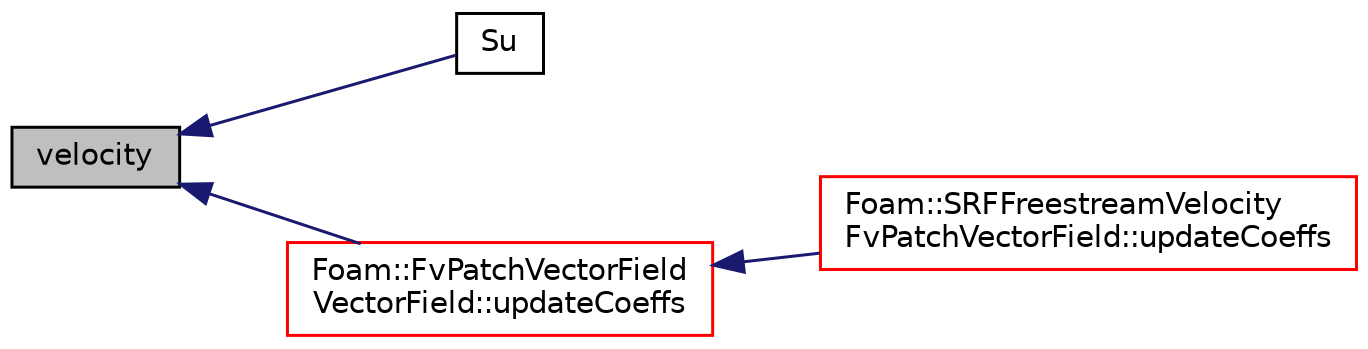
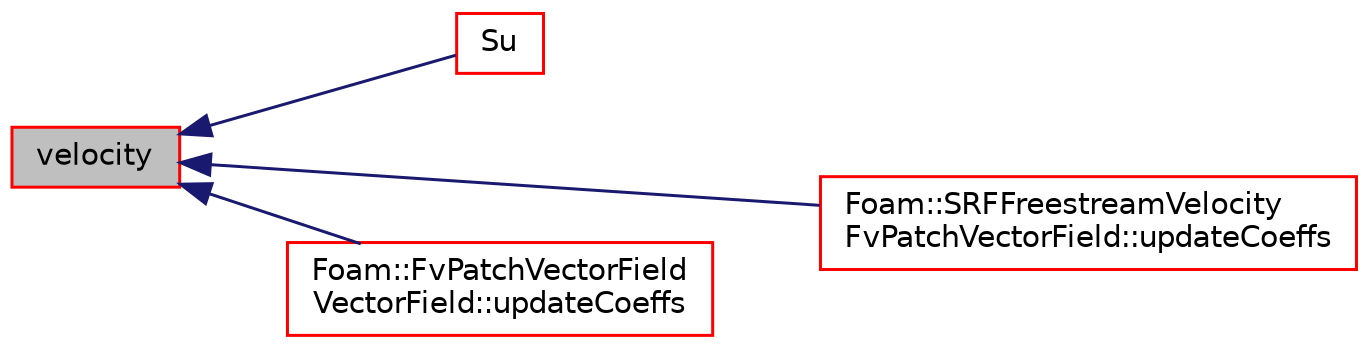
(500, 43) -> (500, 43)
(96, 157) -> (96, 157)
(782, 257) -> (515, 185)
